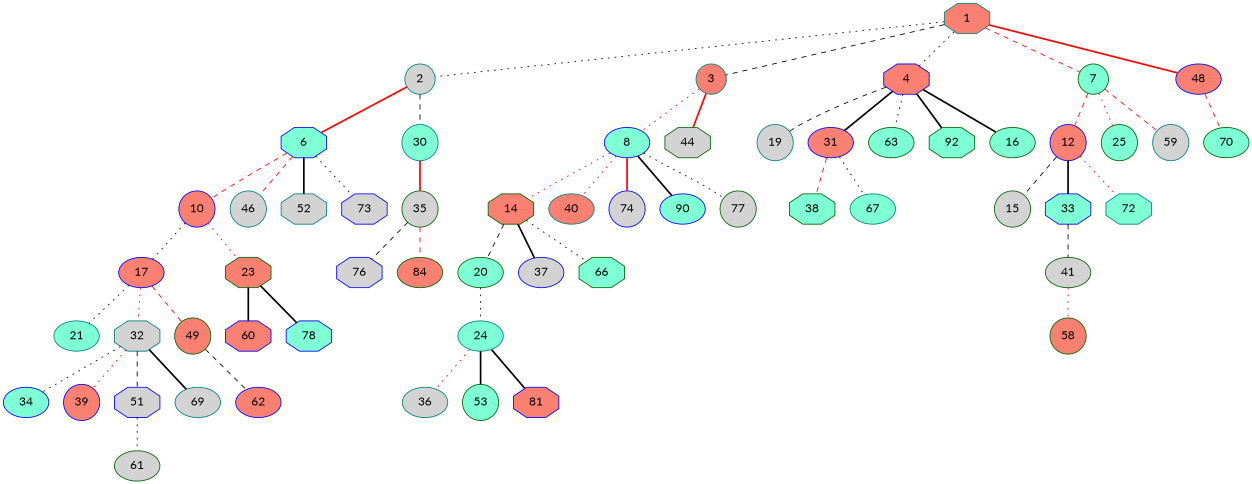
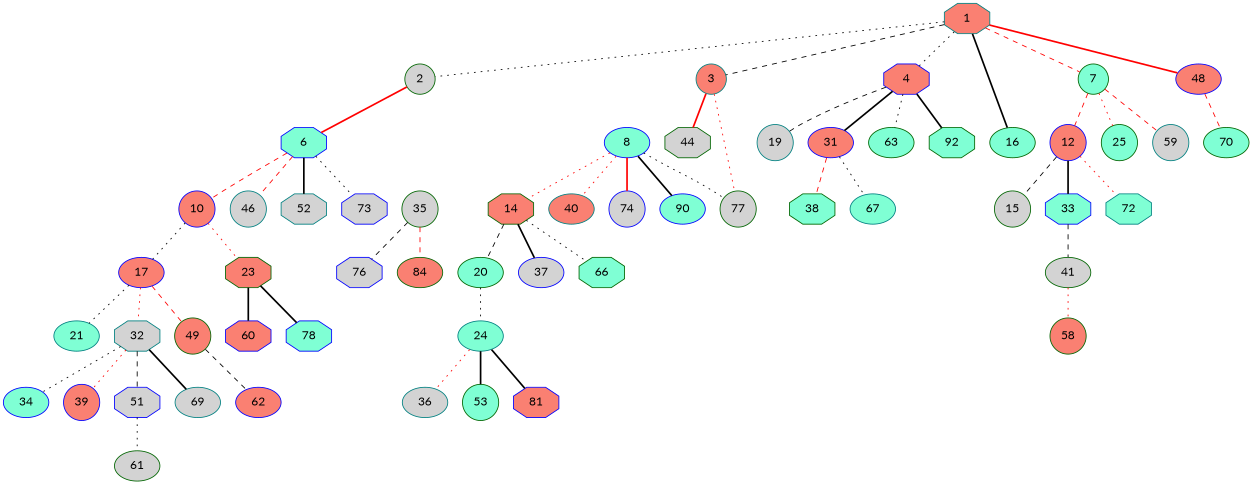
(420, 79) -> (420, 79)
(671, 110) -> (724, 143)
(959, 111) -> (990, 81)
(420, 143) -> none
